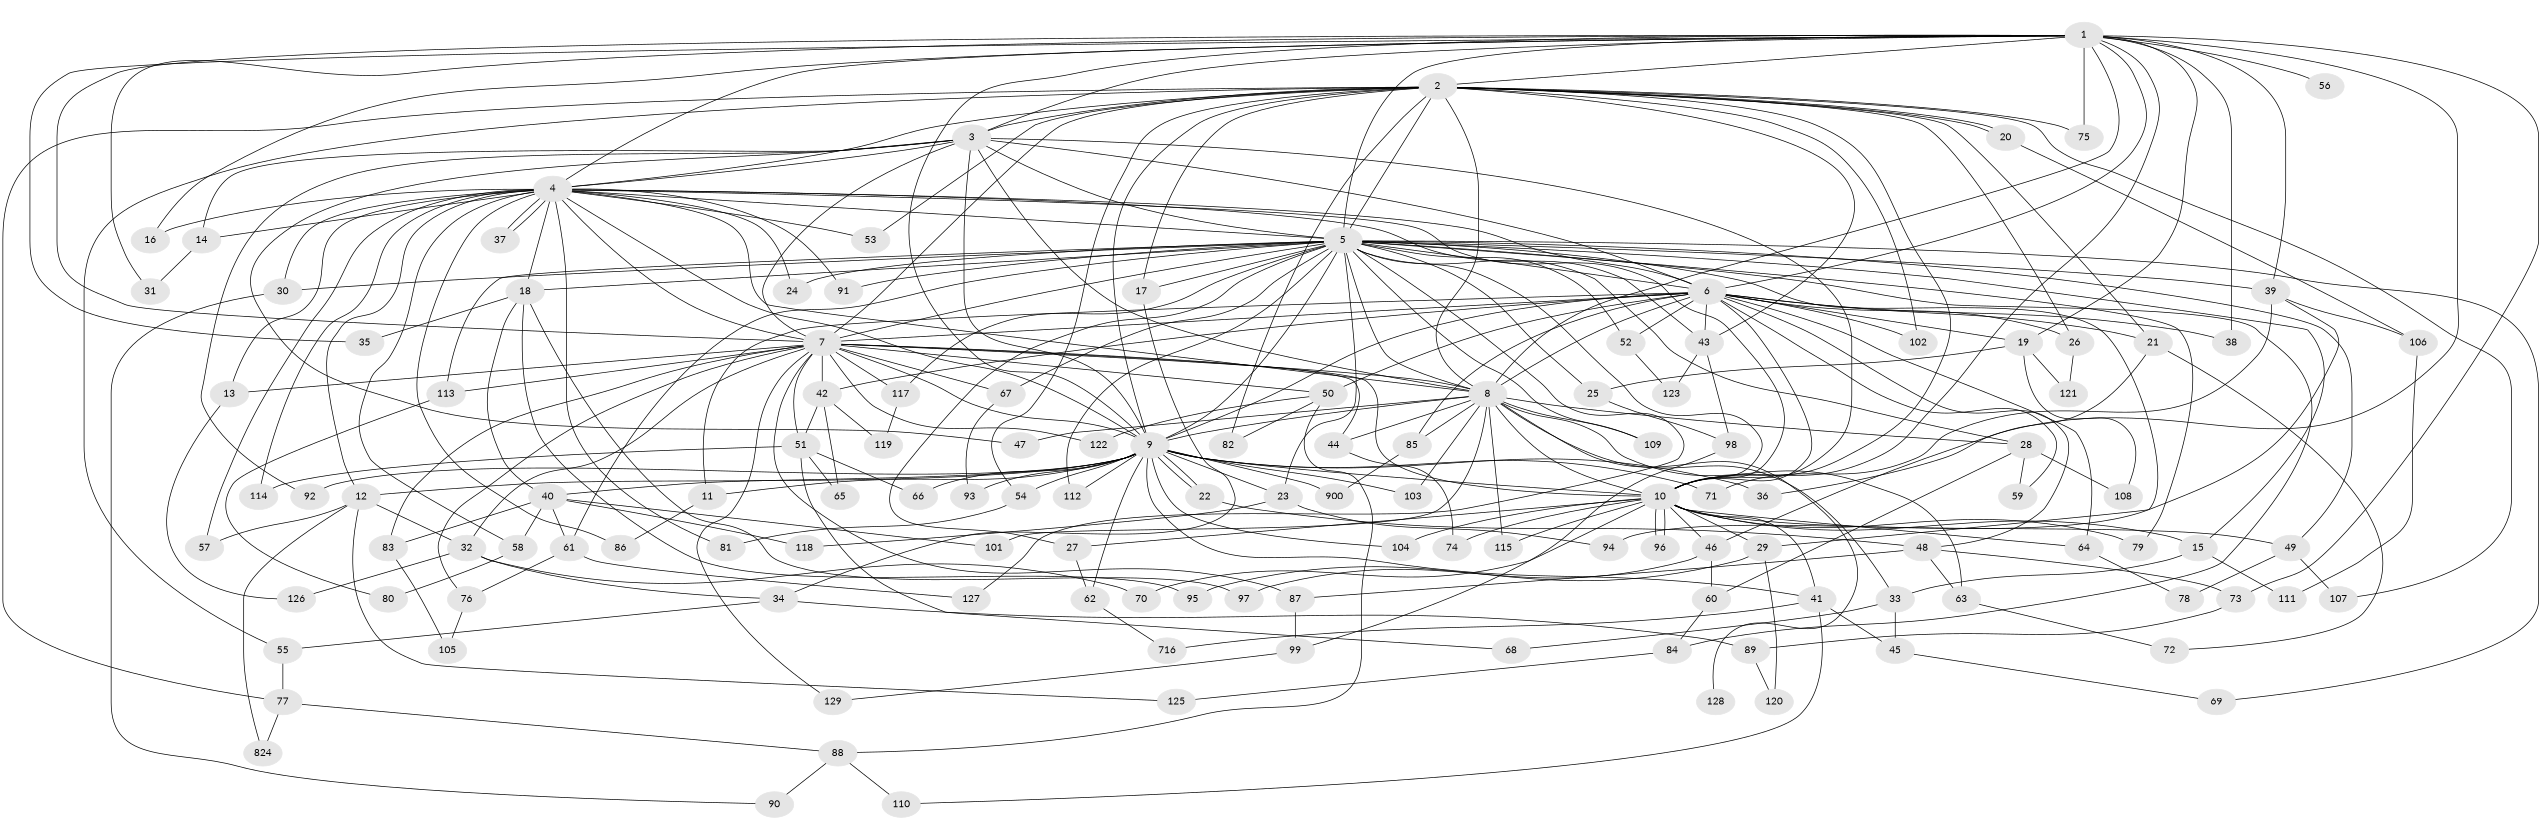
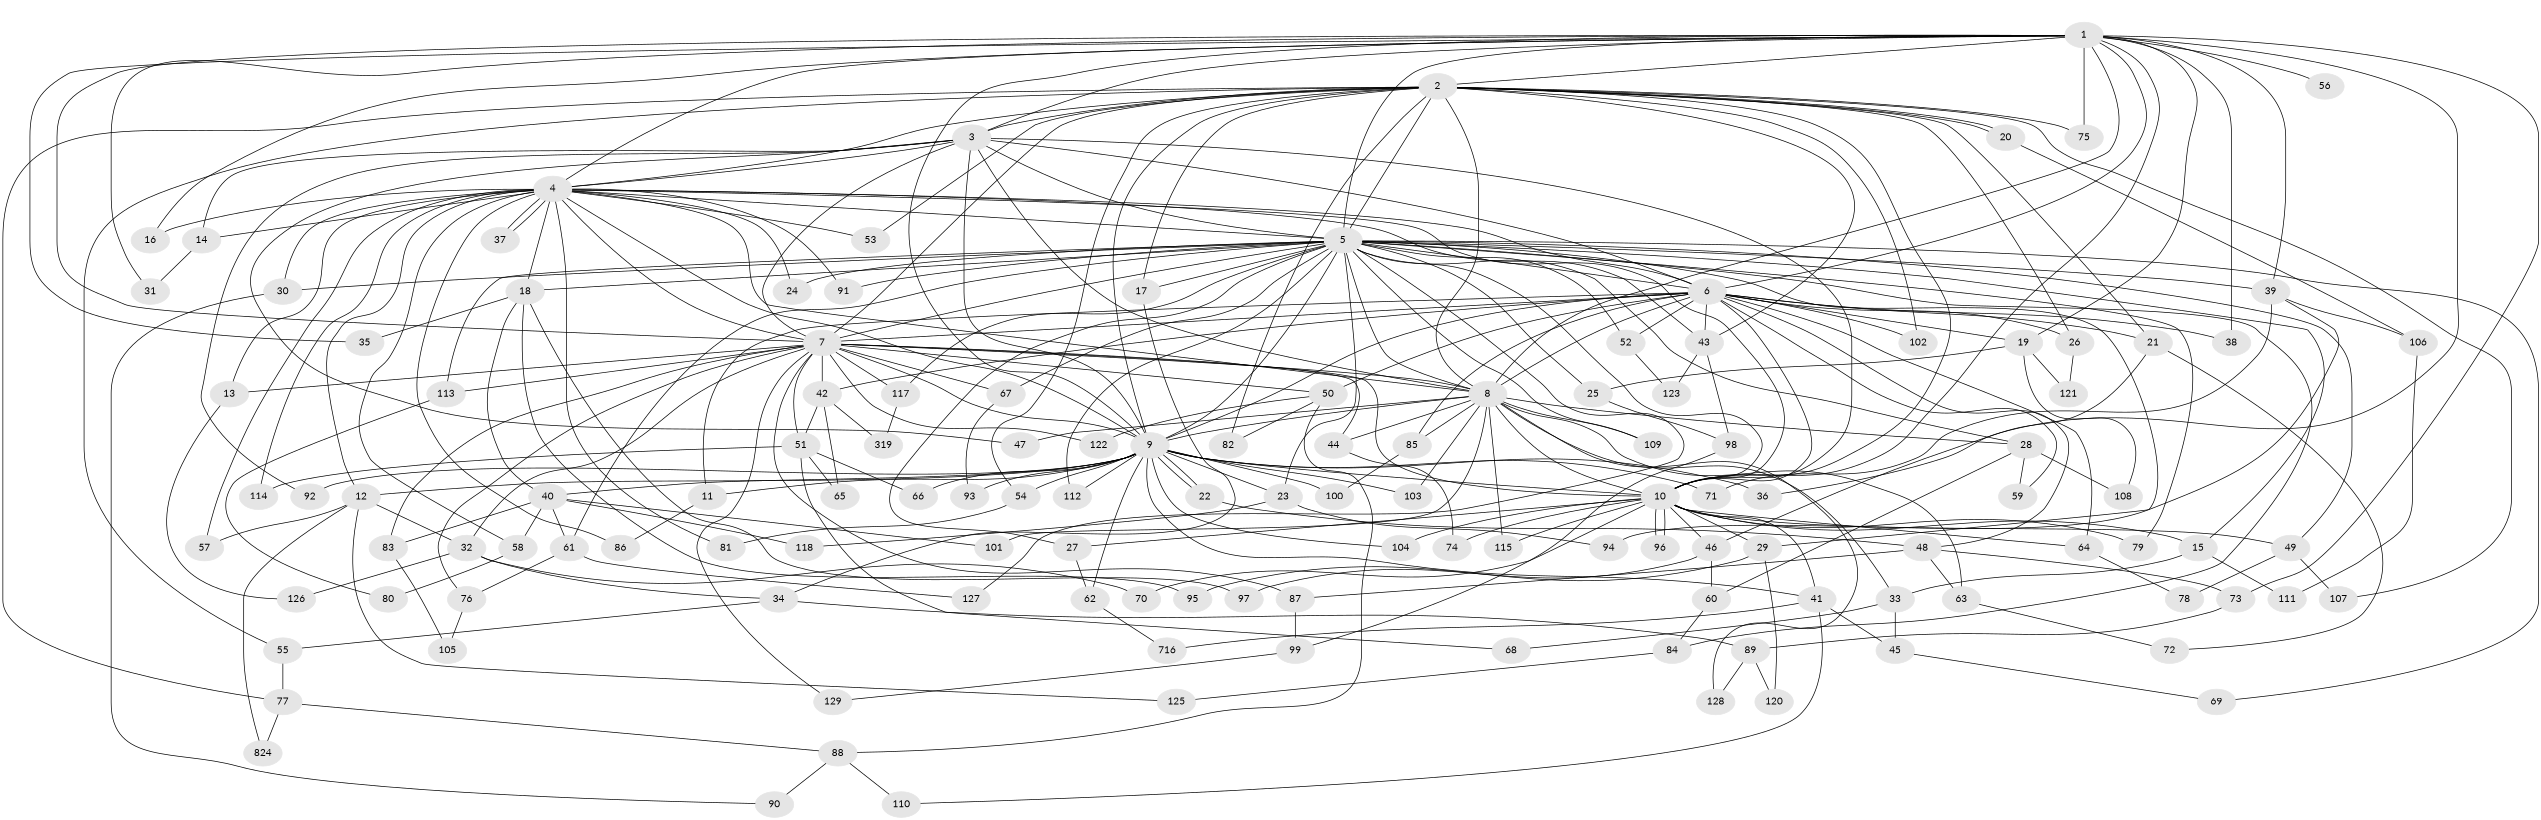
(883, 445) -> (883, 445)
(1335, 497) -> (1335, 497)
none -> (1733, 676)
